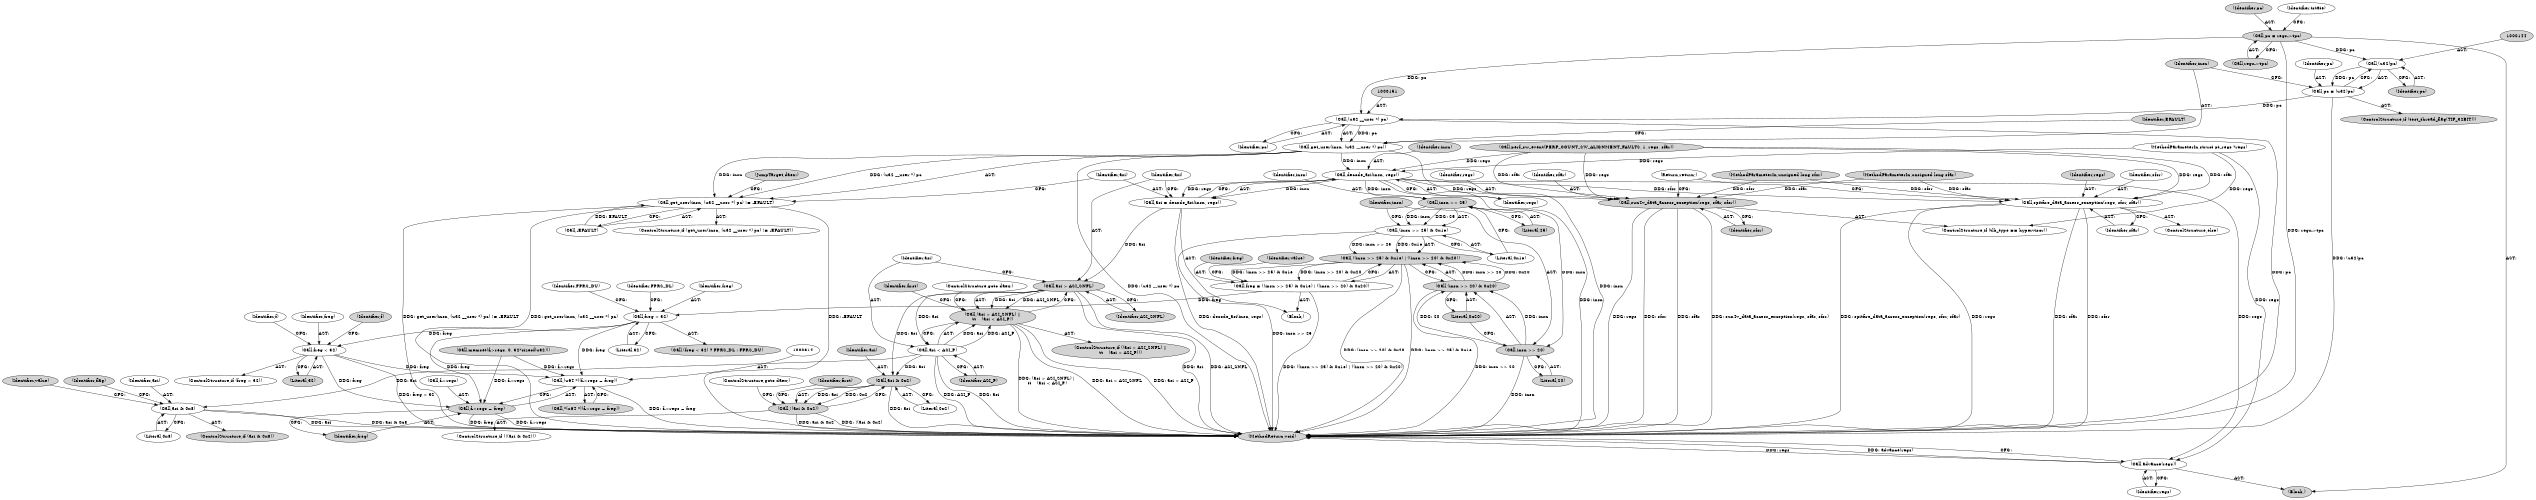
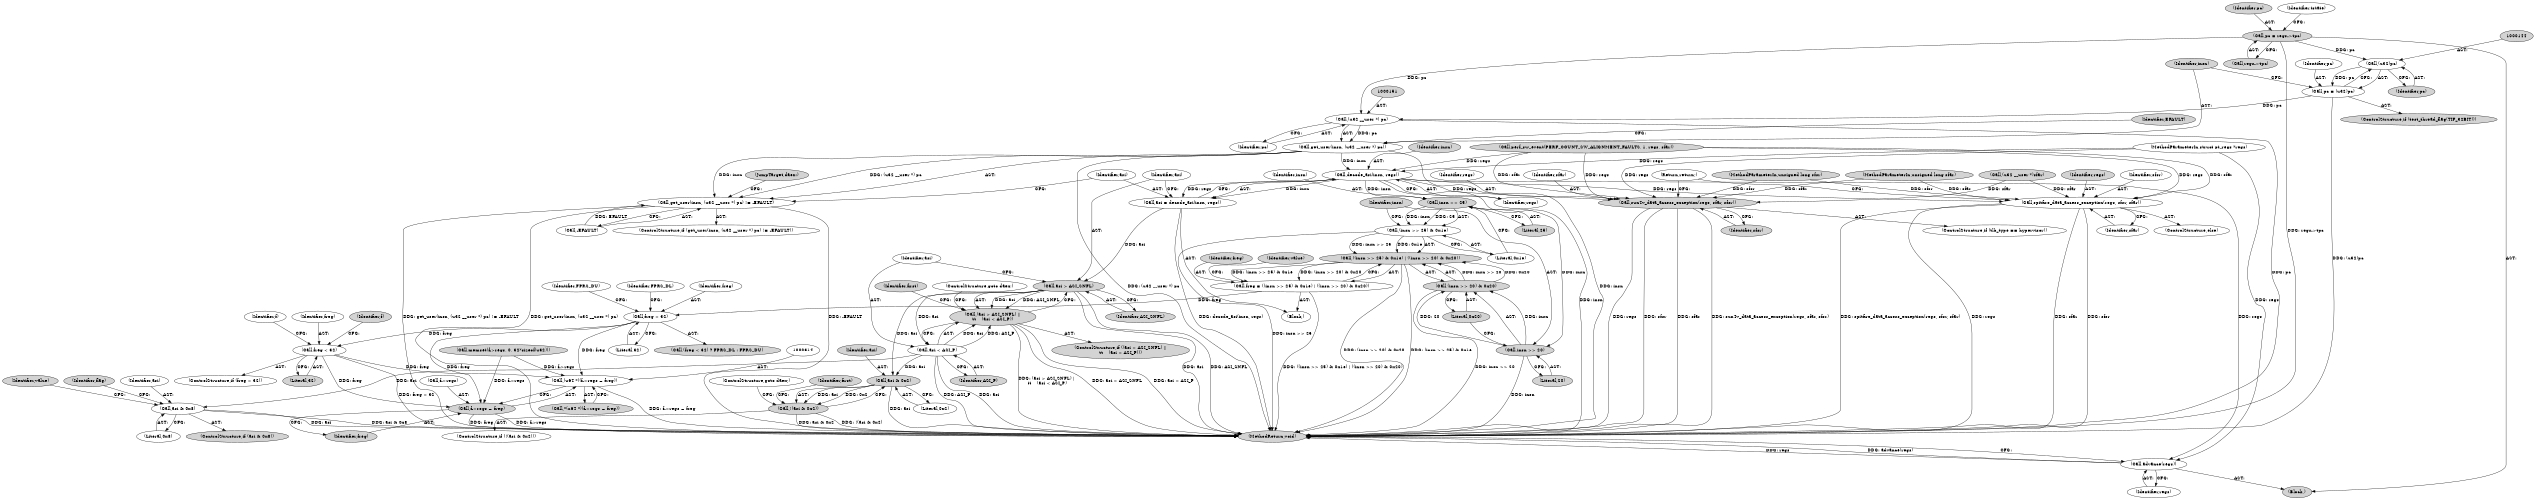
none -> (2017, 175)
(1665, 189) -> (1665, 189)
(2157, 211) -> (1857, 156)
(1432, 272) -> (1432, 272)
